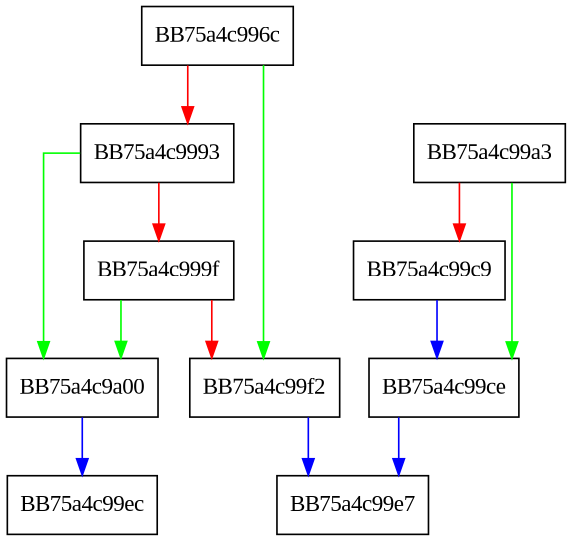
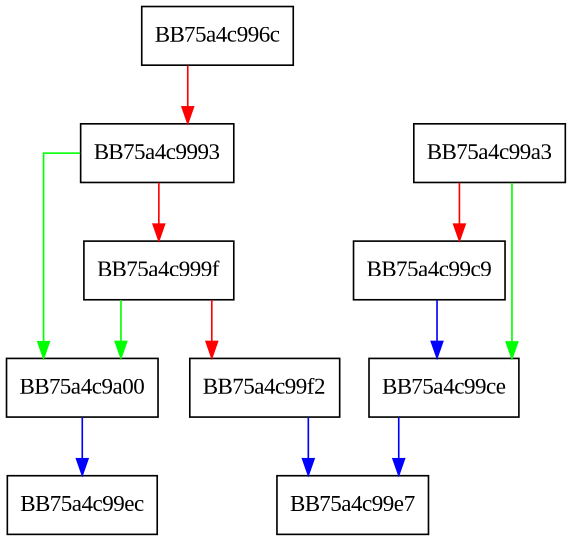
(264, 204) -> none
